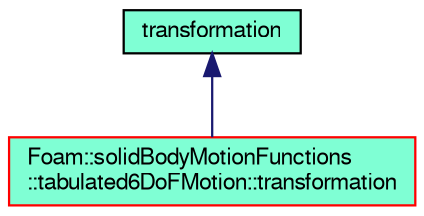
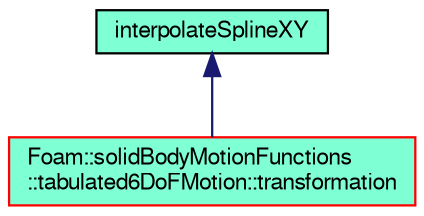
(212, 32) -> (212, 32)
